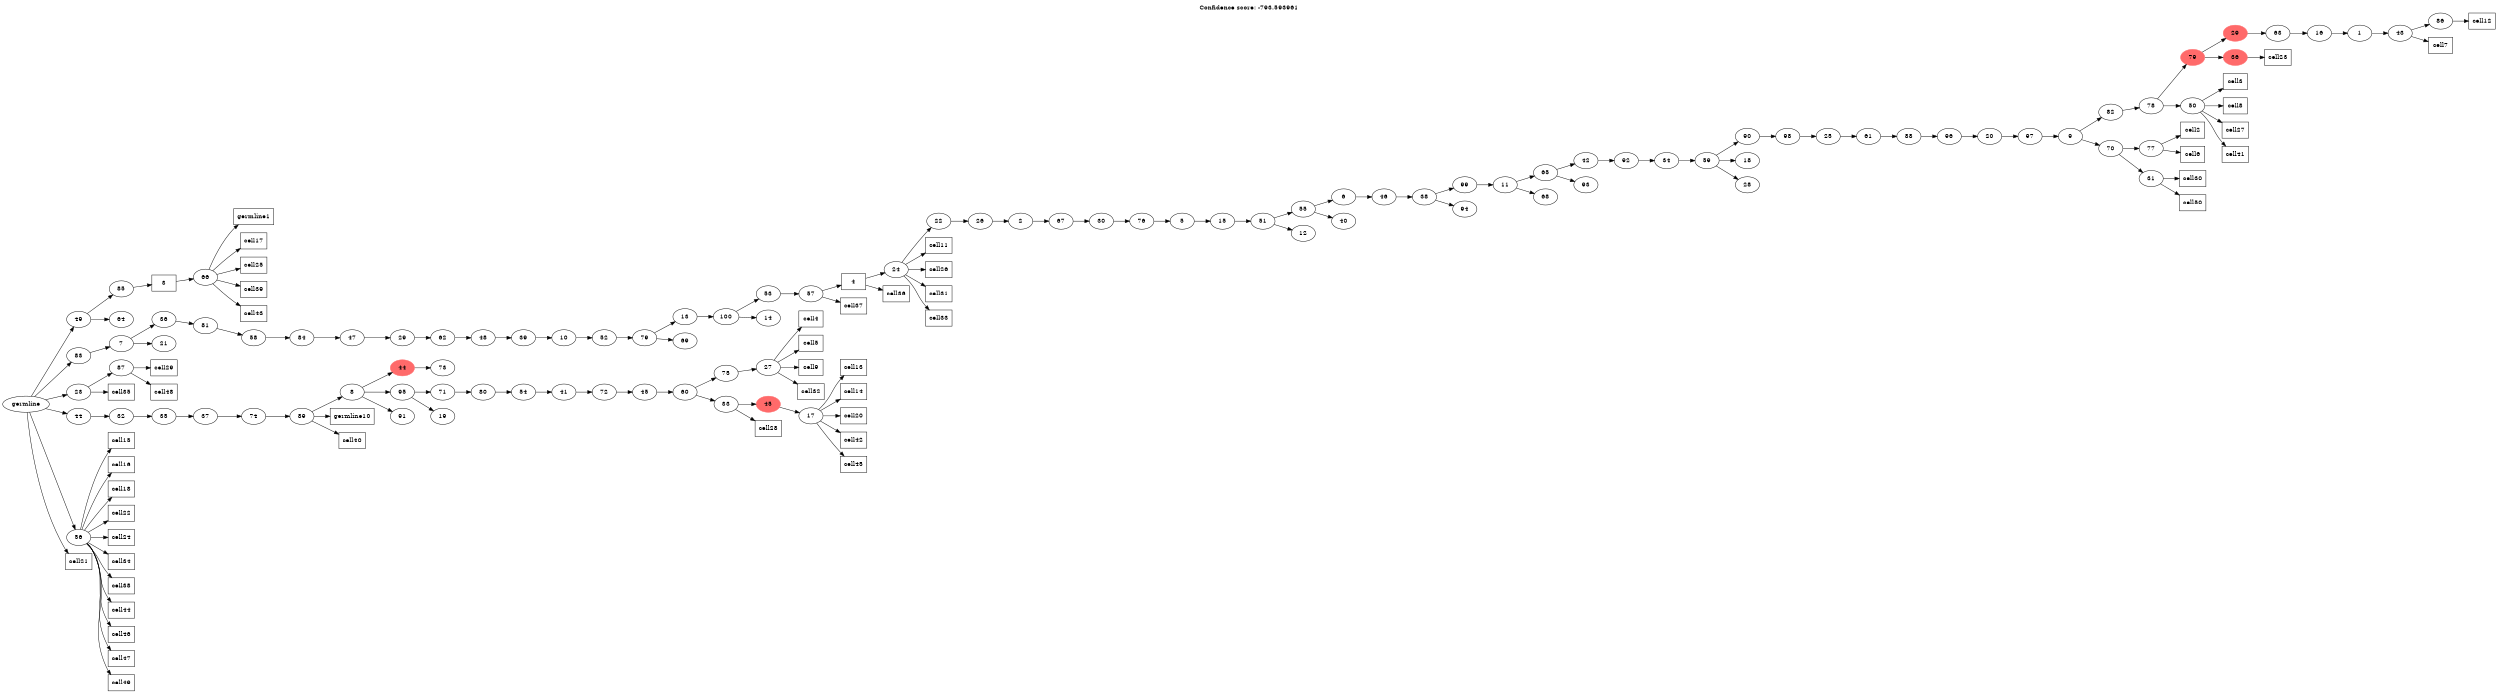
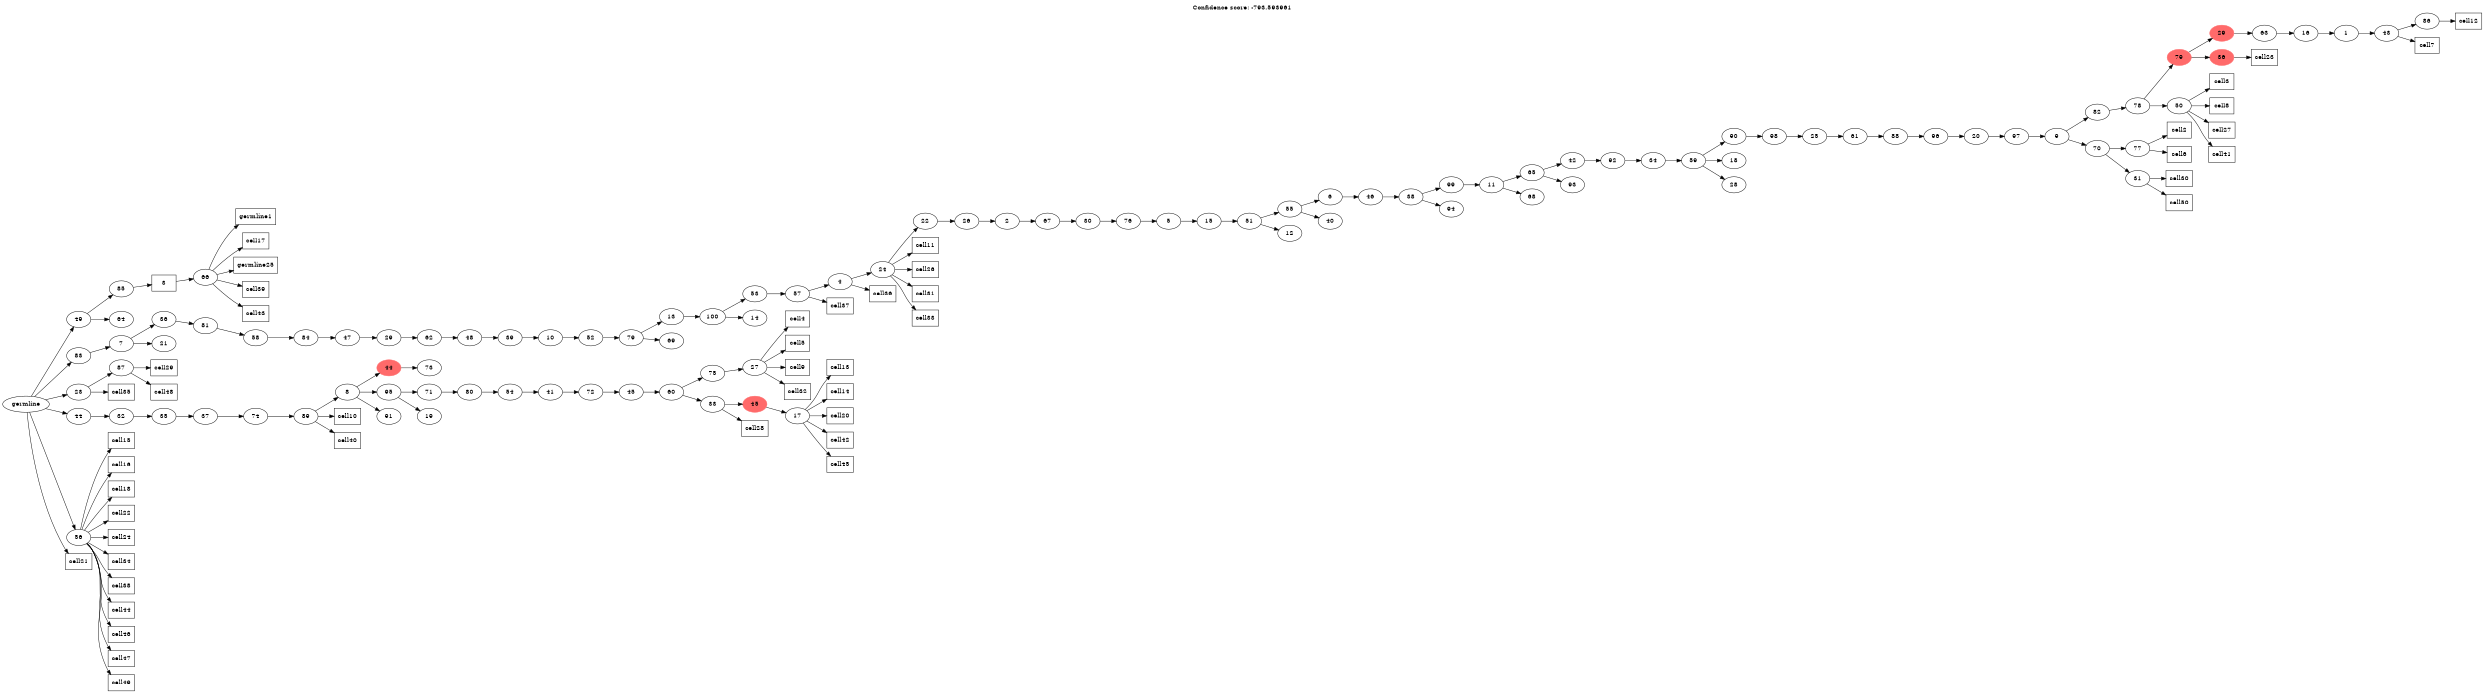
(254, 265) -> (256, 265)
(854, 282) -> (840, 282)
(352, 416) -> (347, 416)
